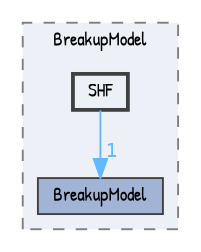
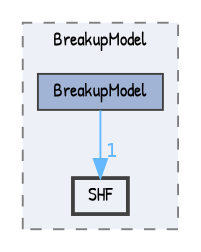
(100, 135) -> (100, 135)
